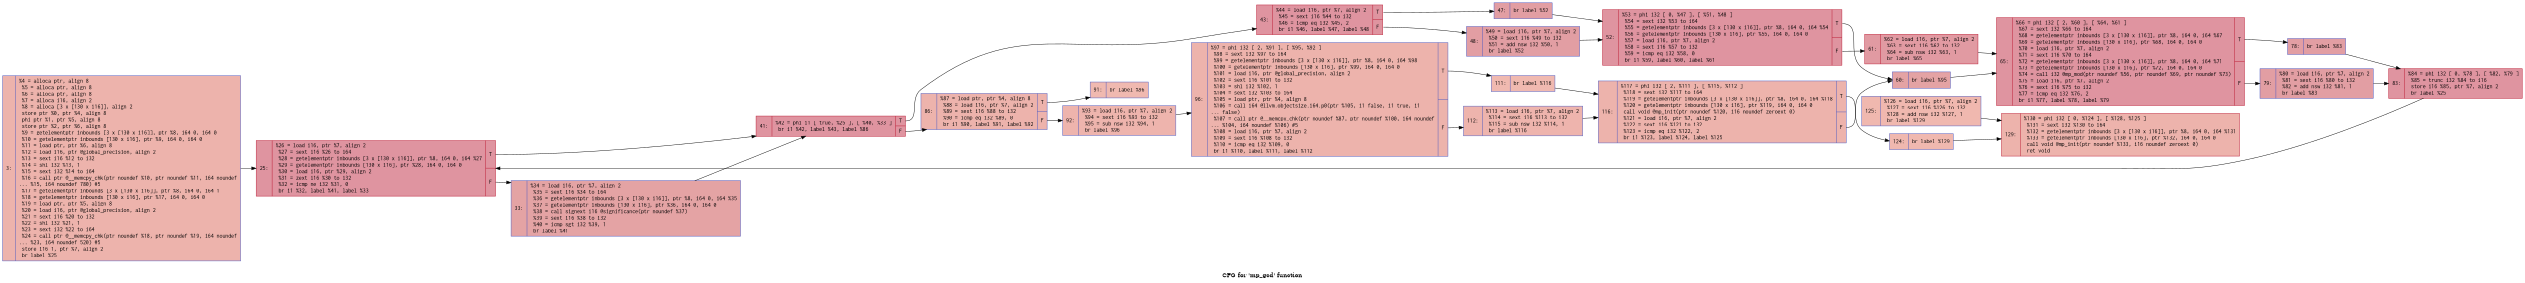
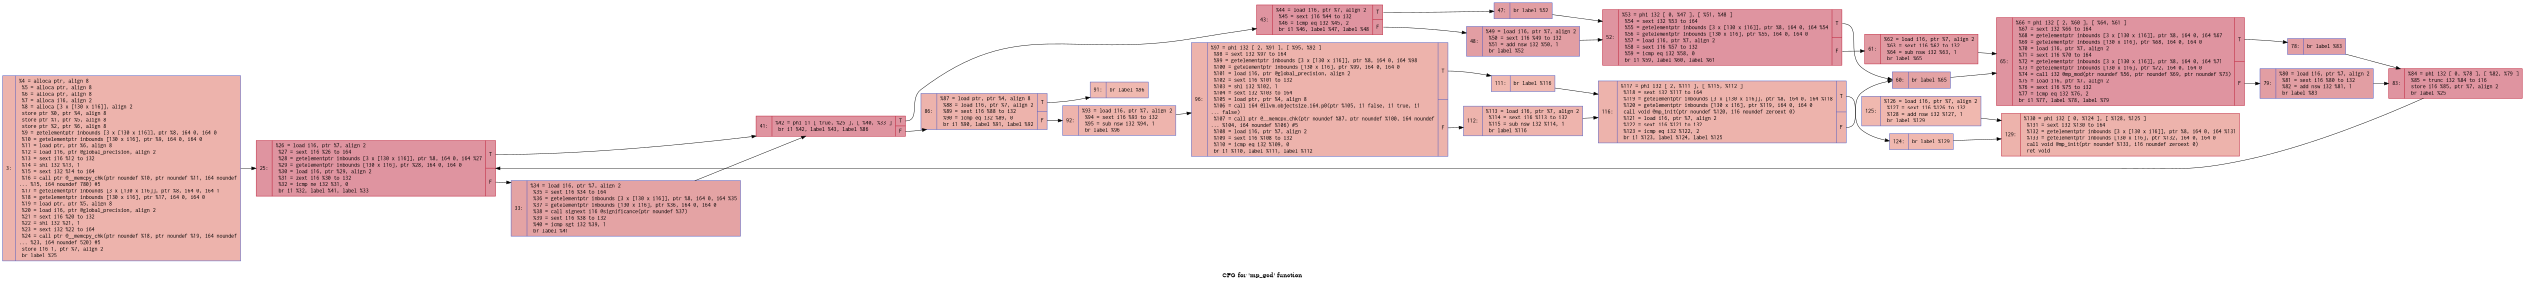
(1929, 80) -> (1929, 80)
(60, 120) -> (63, 120)
